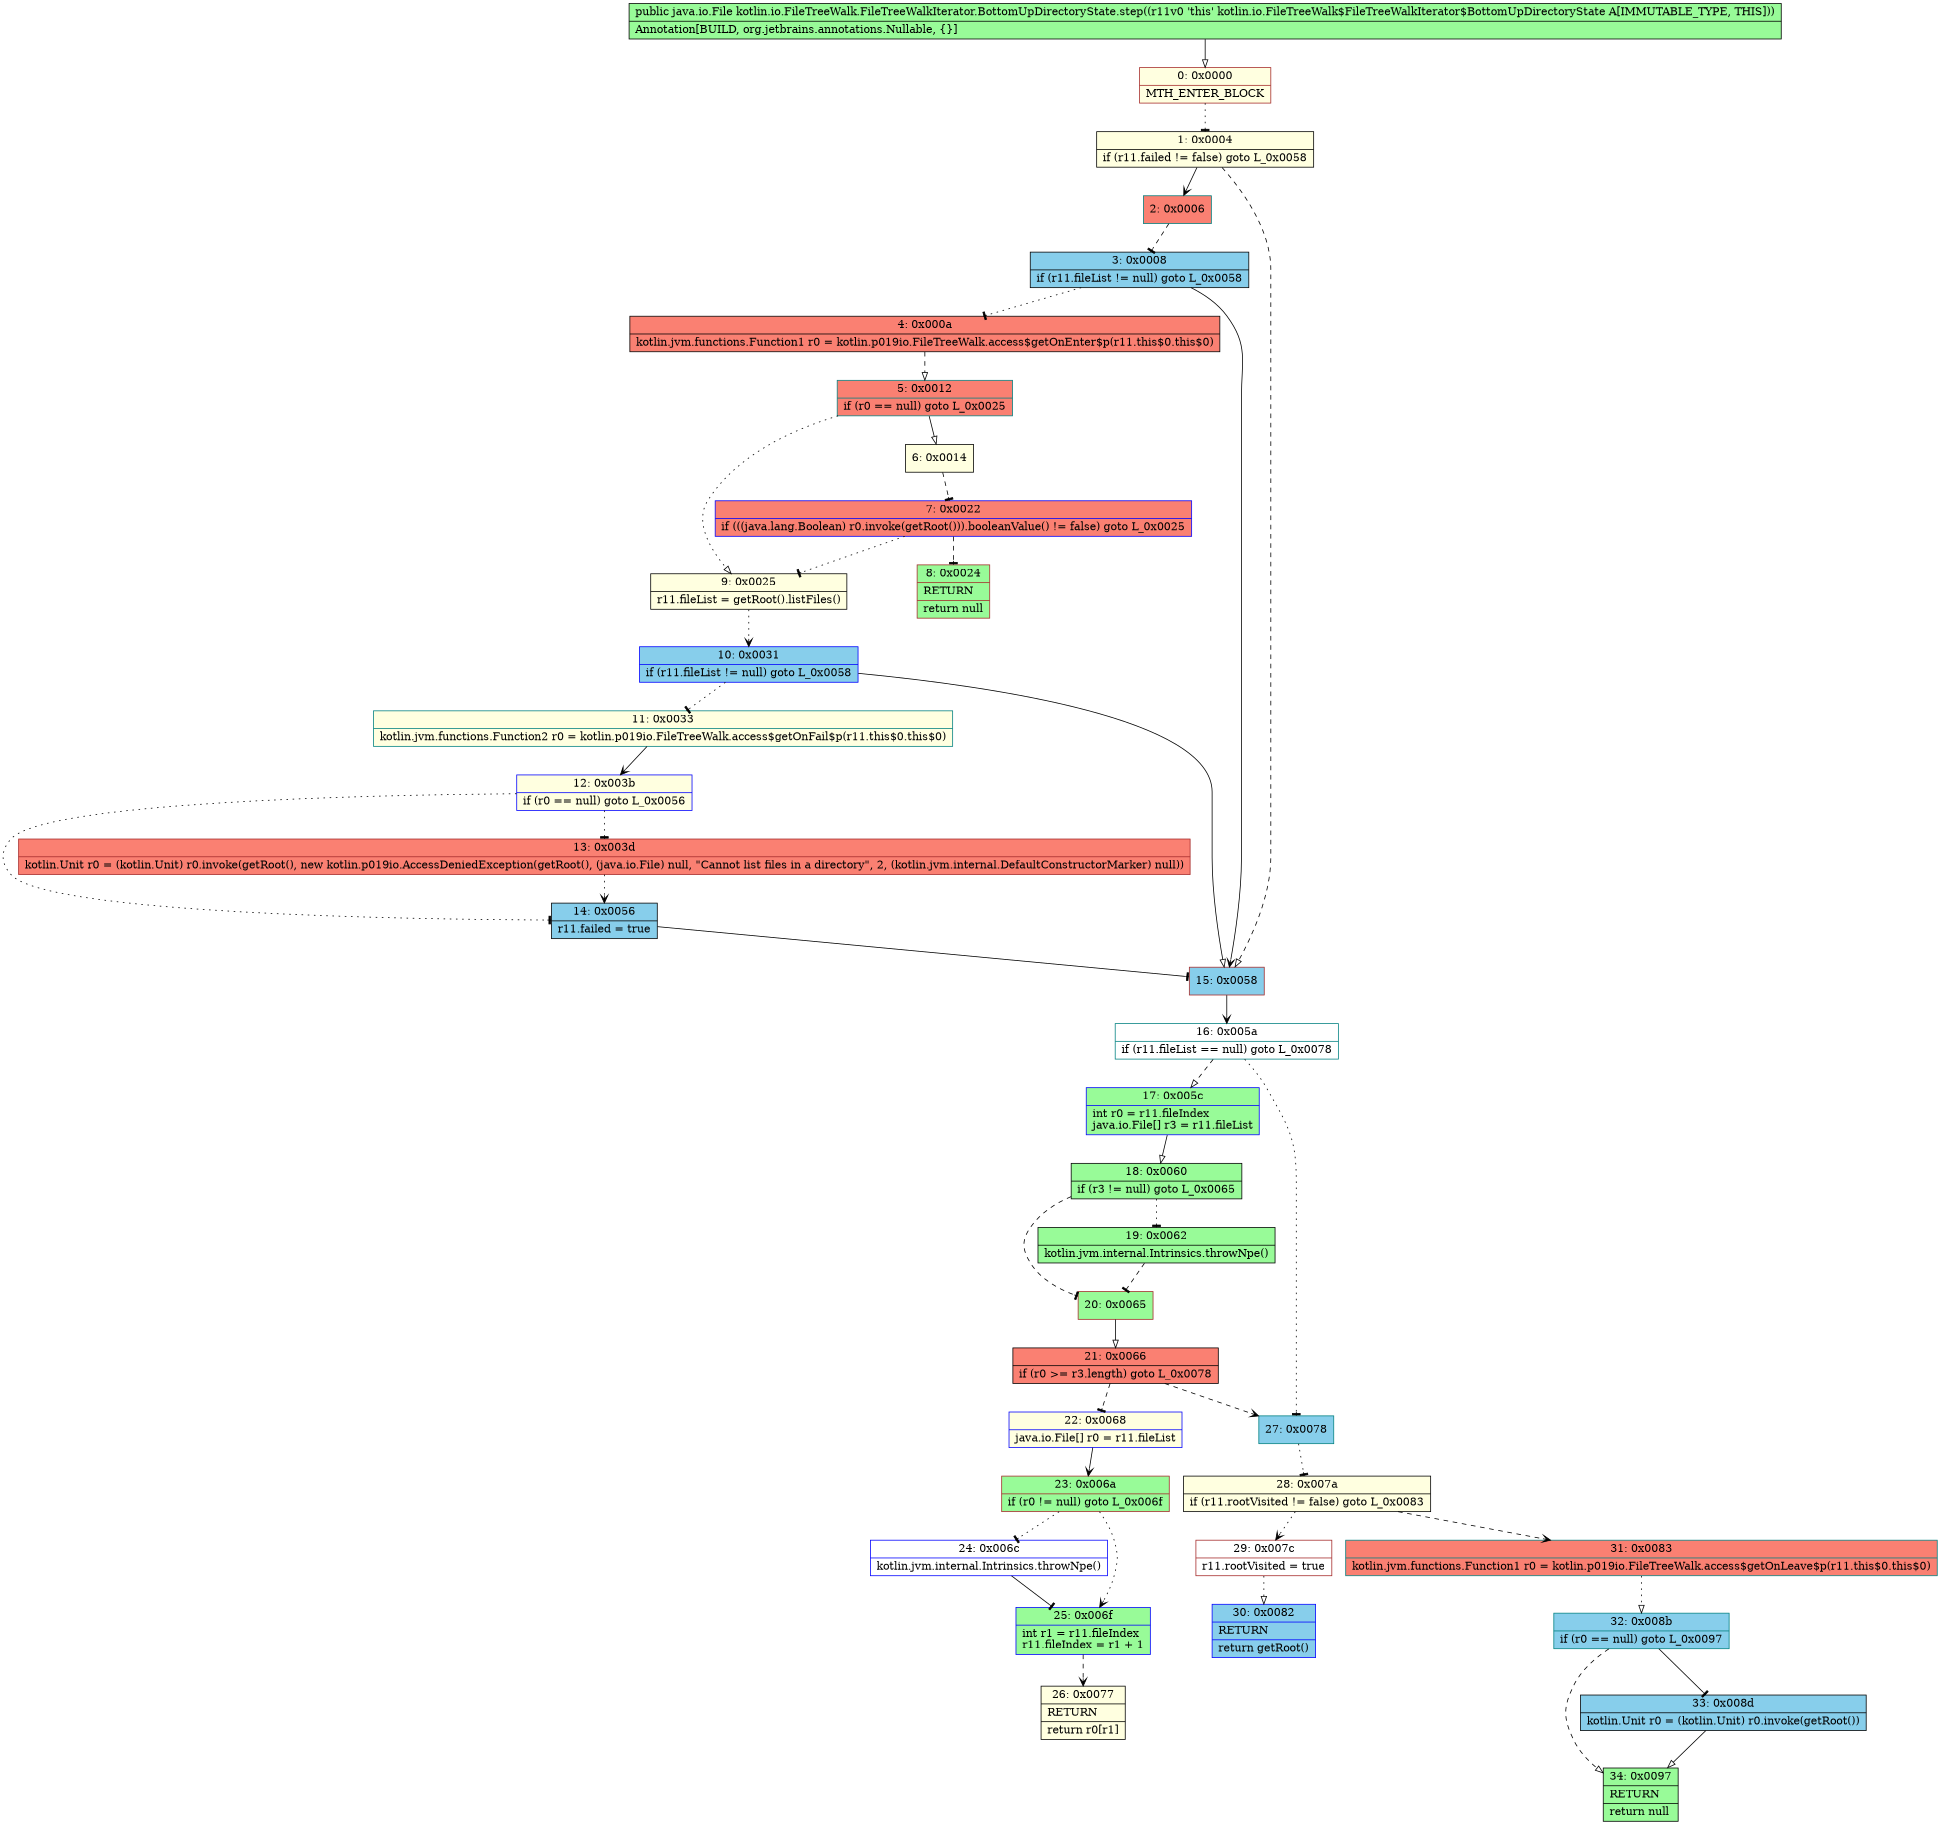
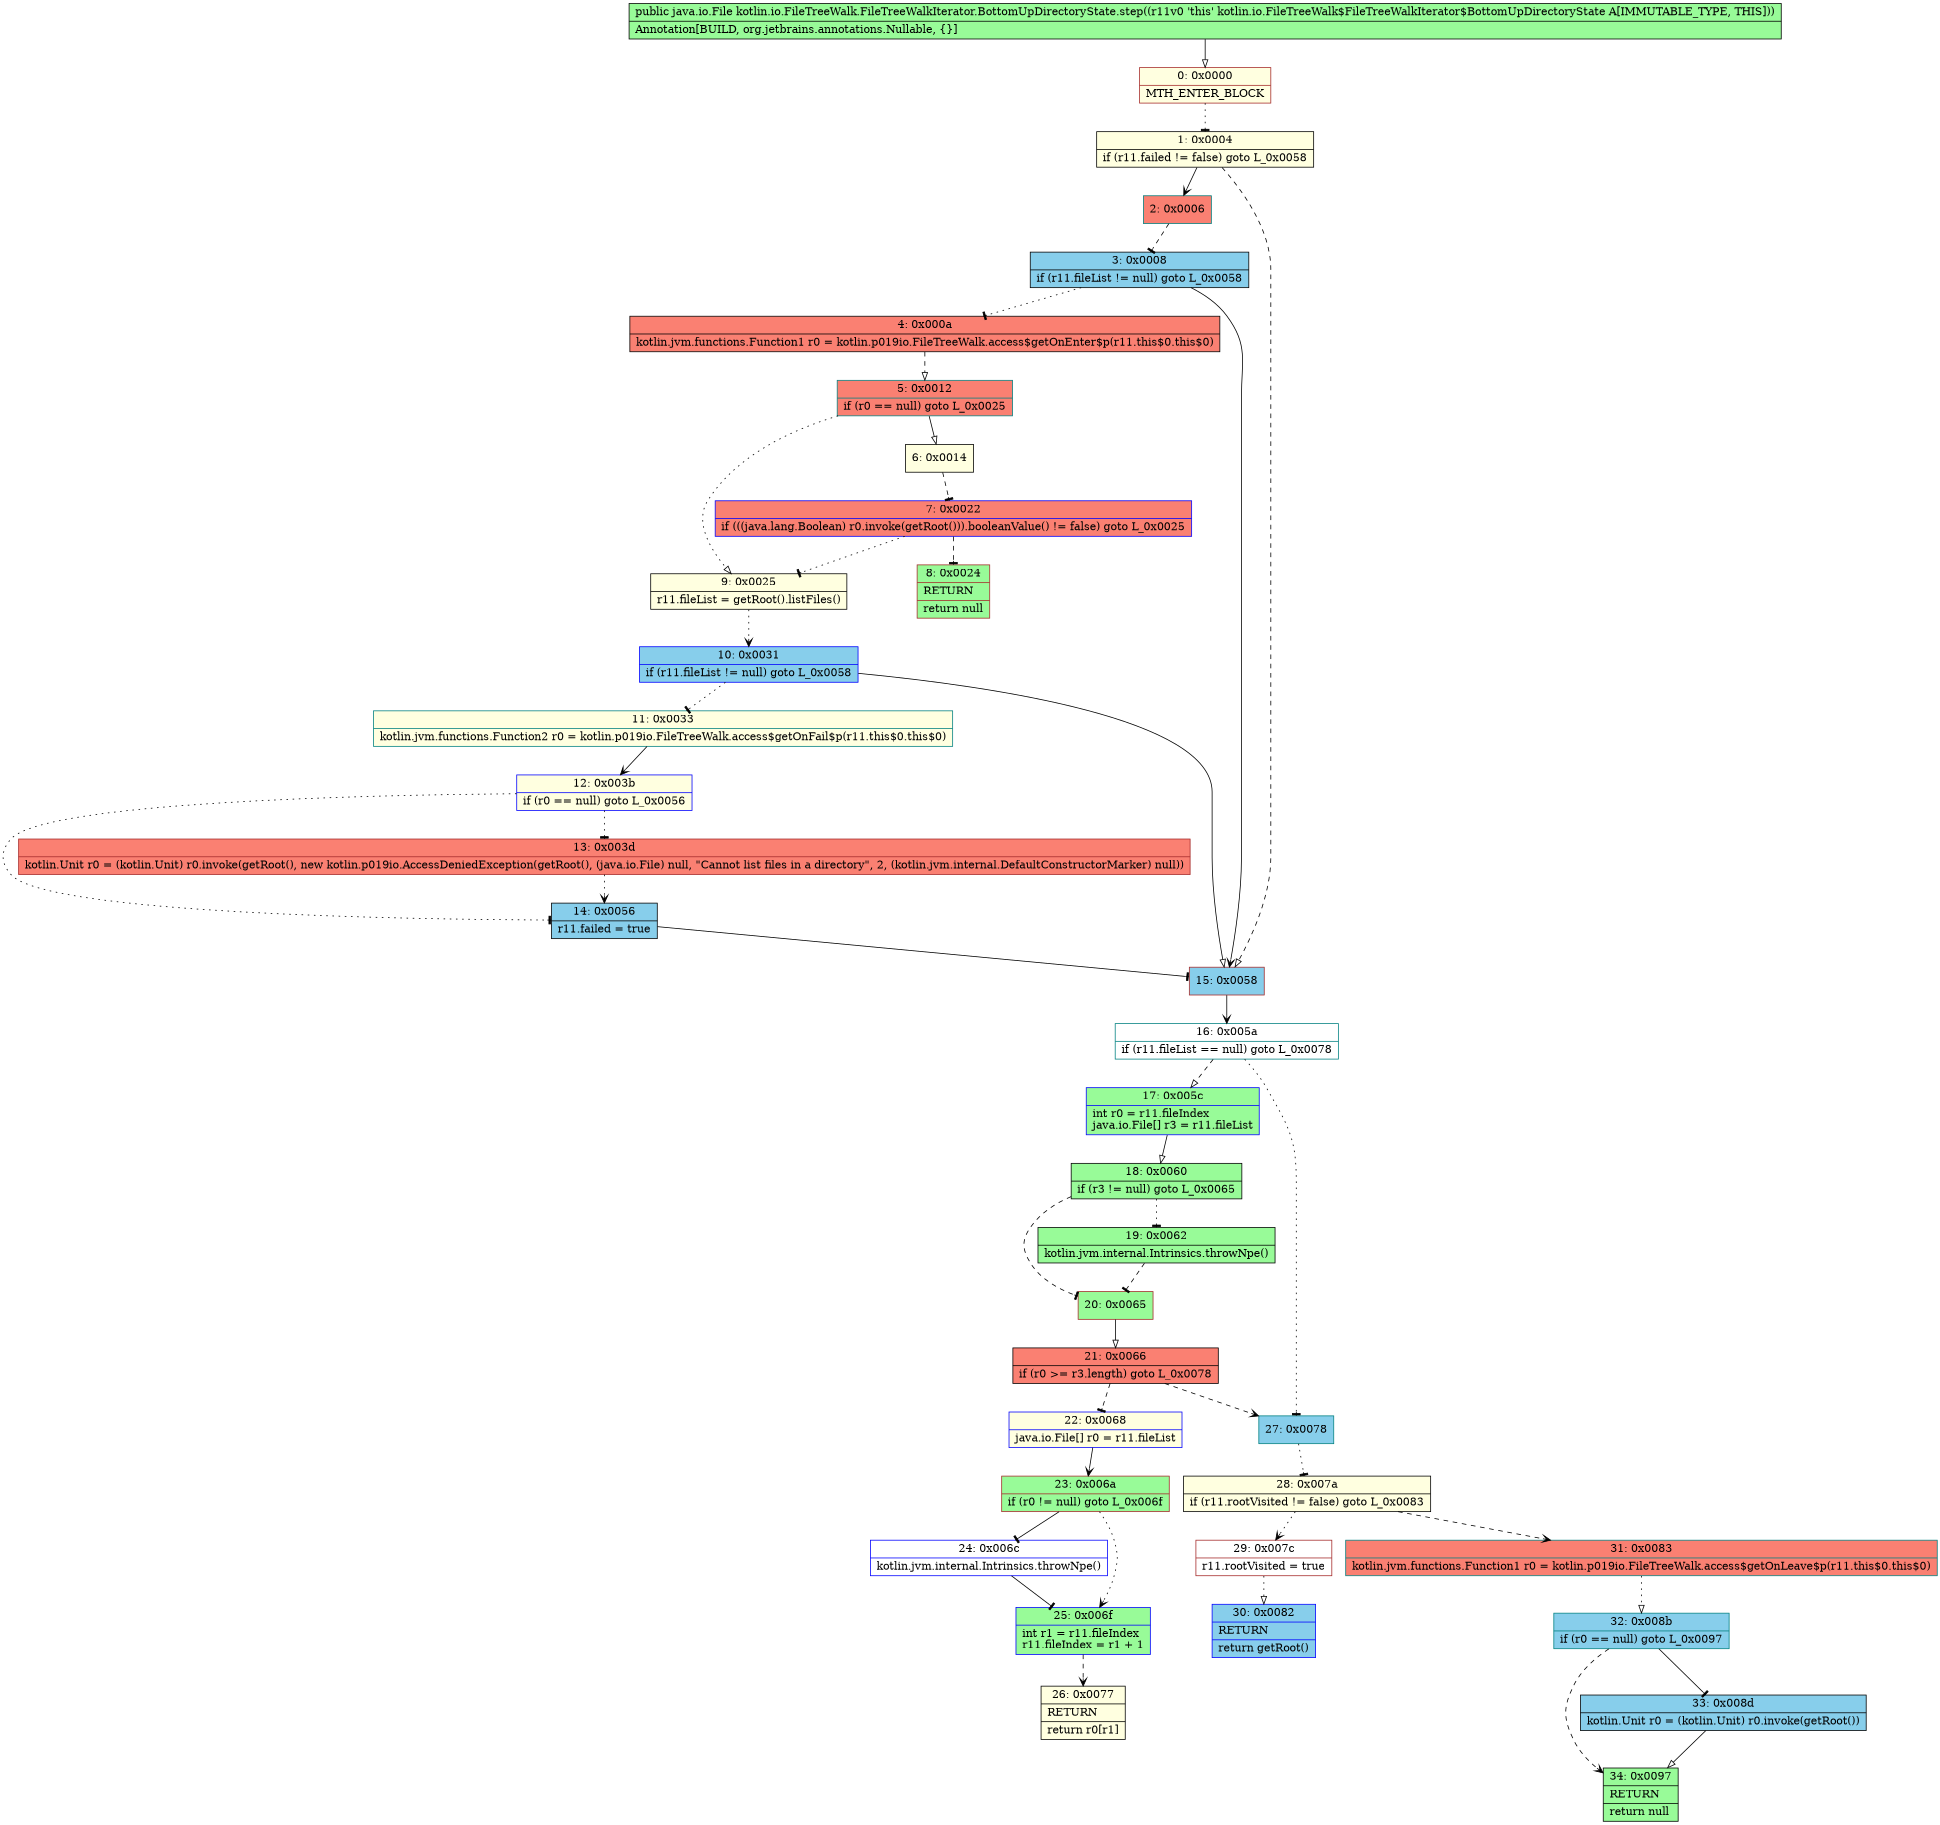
(1039, 1525) -> (1039, 1525)
(1566, 1705) -> (1566, 1705)
